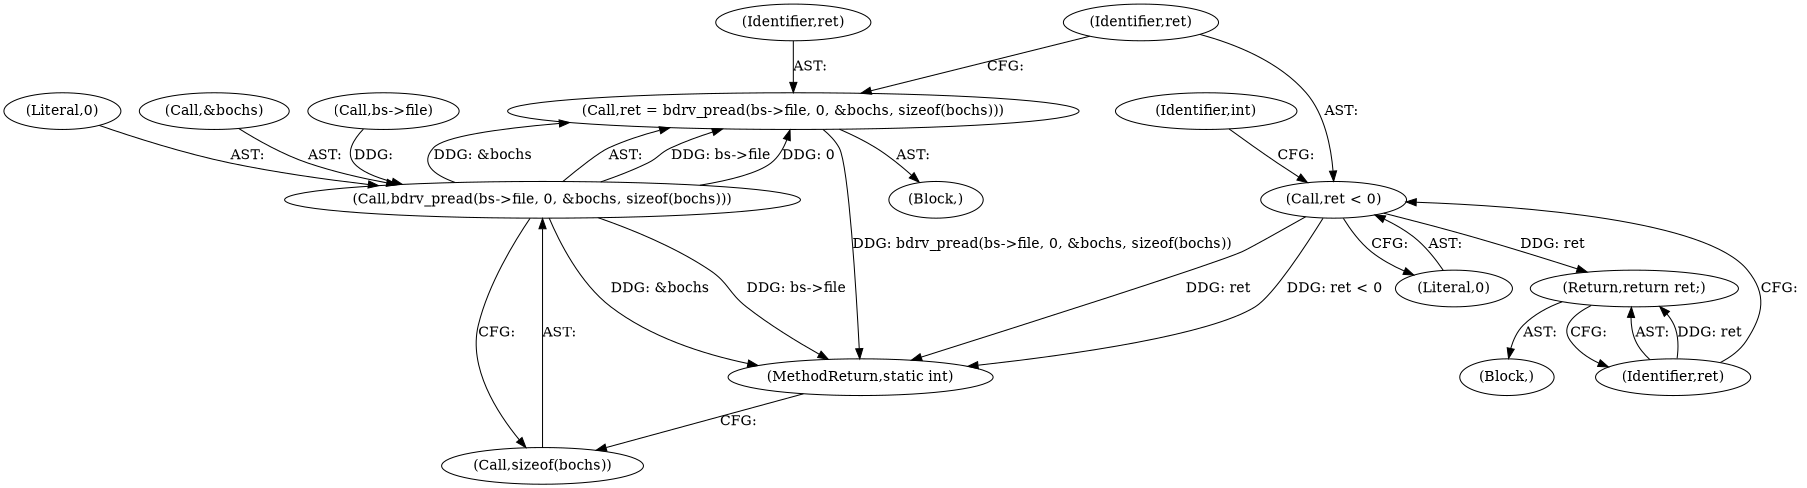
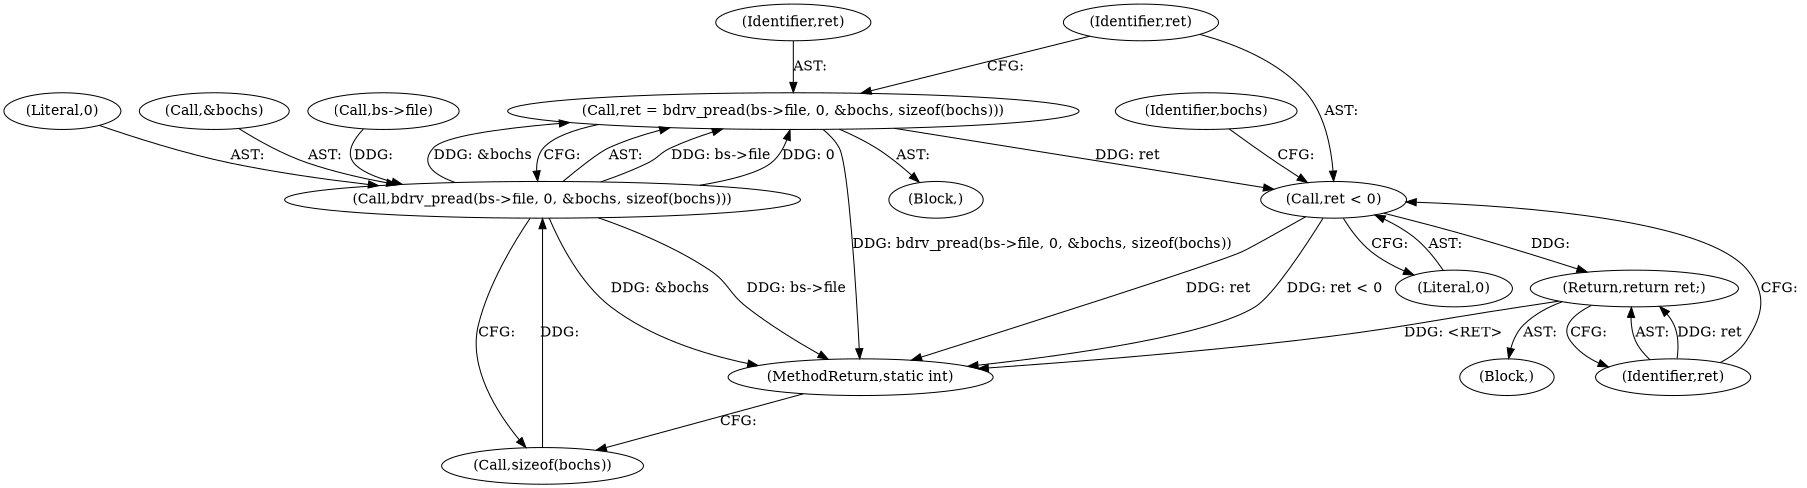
(1206, 111) -> (1206, 111)
none -> (558, 137)
none -> (1079, 158)
(1553, 244) -> (1553, 244)
(562, 333) -> (562, 333)
none -> (1274, 343)
